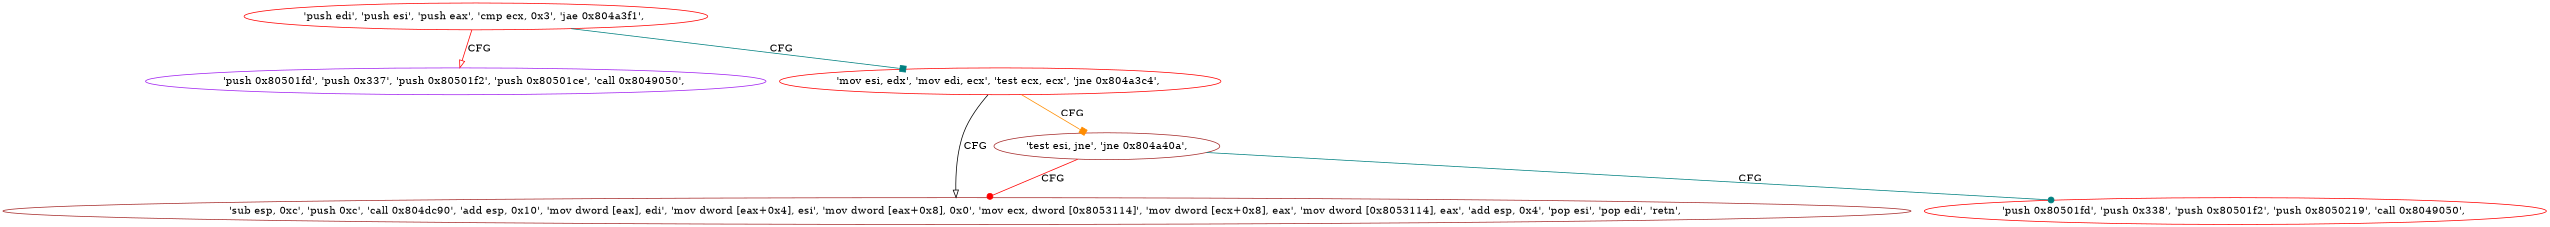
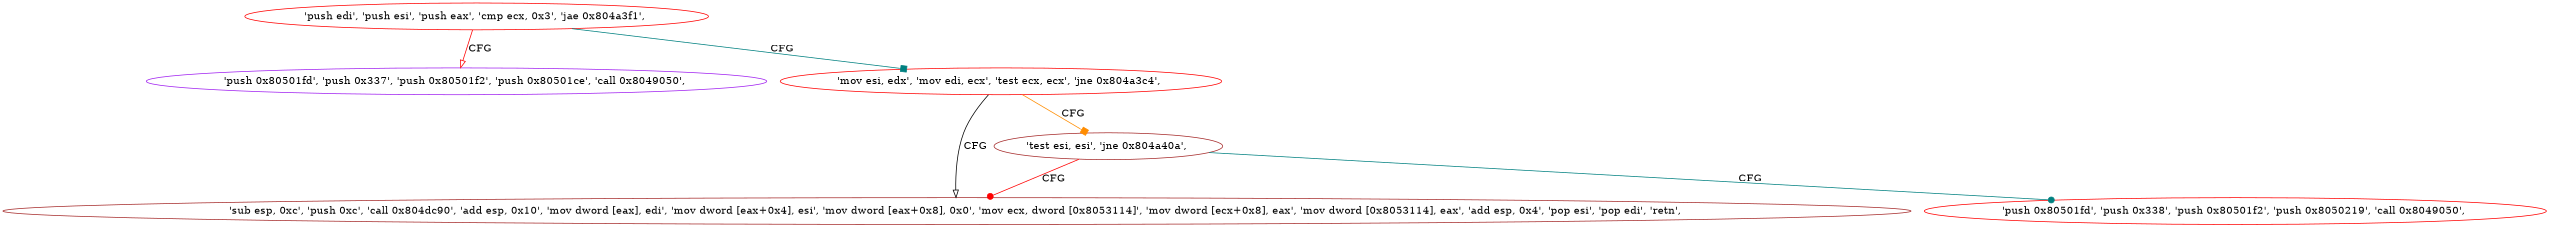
(1107, 146) -> (1108, 146)
